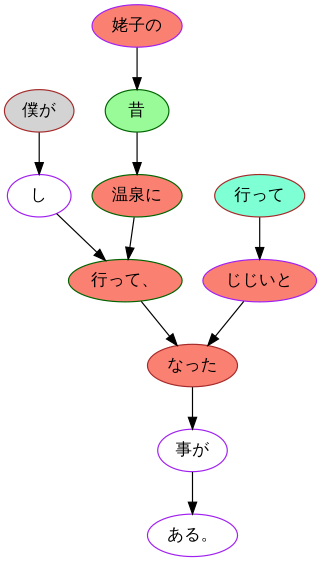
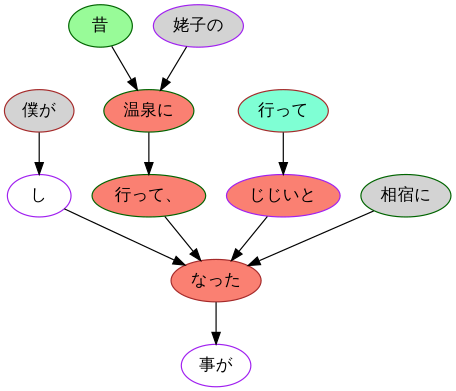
(137, 26) -> (198, 26)
(137, 63) -> (177, 63)
none -> (406, 196)
(77, 233) -> (119, 235)
(192, 535) -> none
